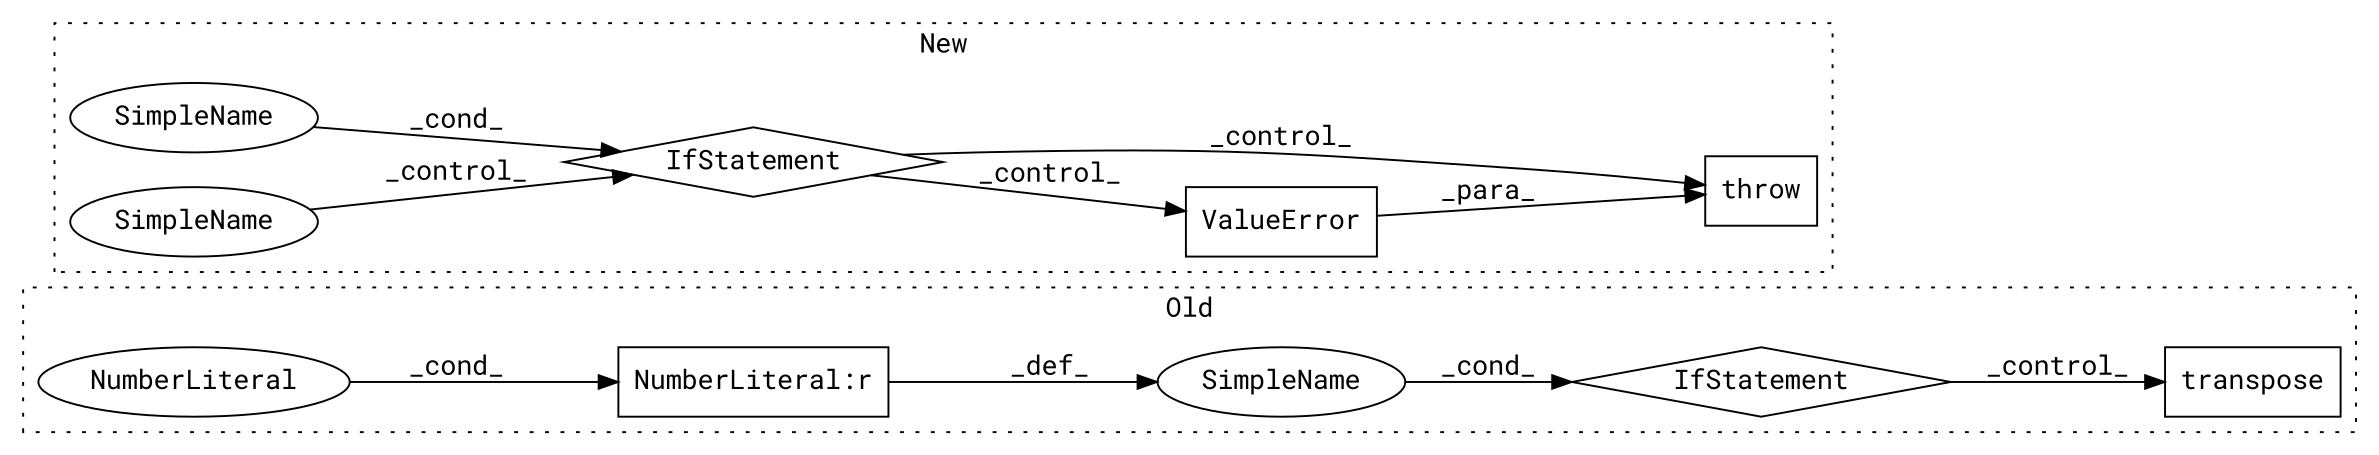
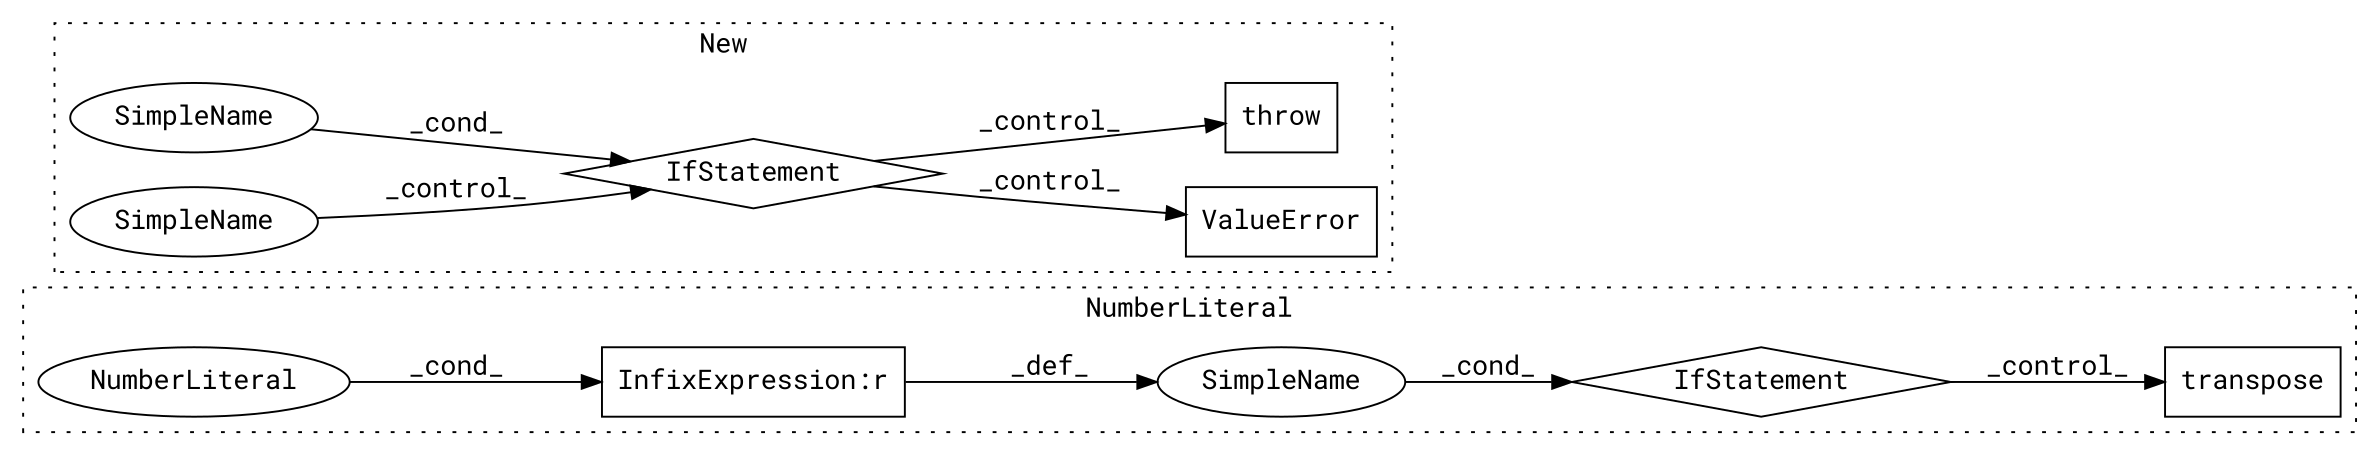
(1531, 206) -> none
(1190, 310) -> (1190, 310)
(753, 382) -> (753, 382)
